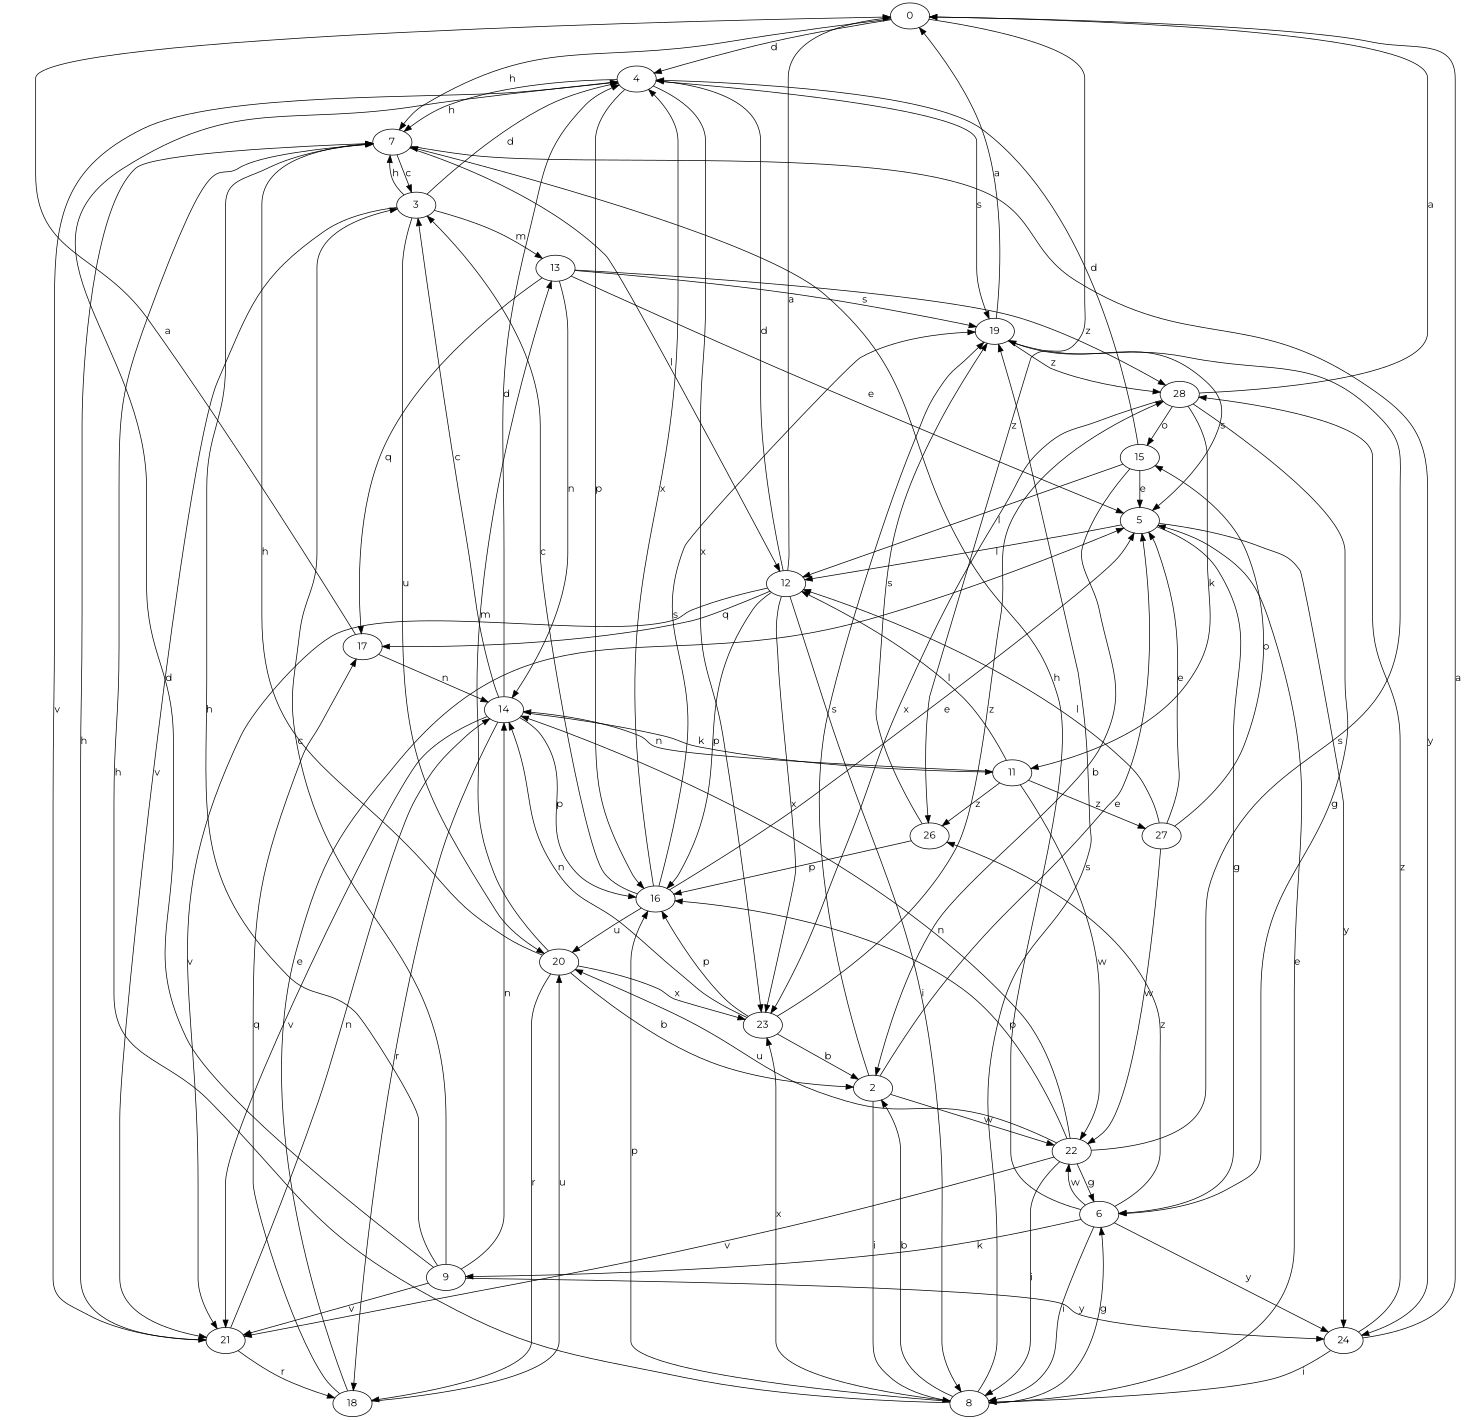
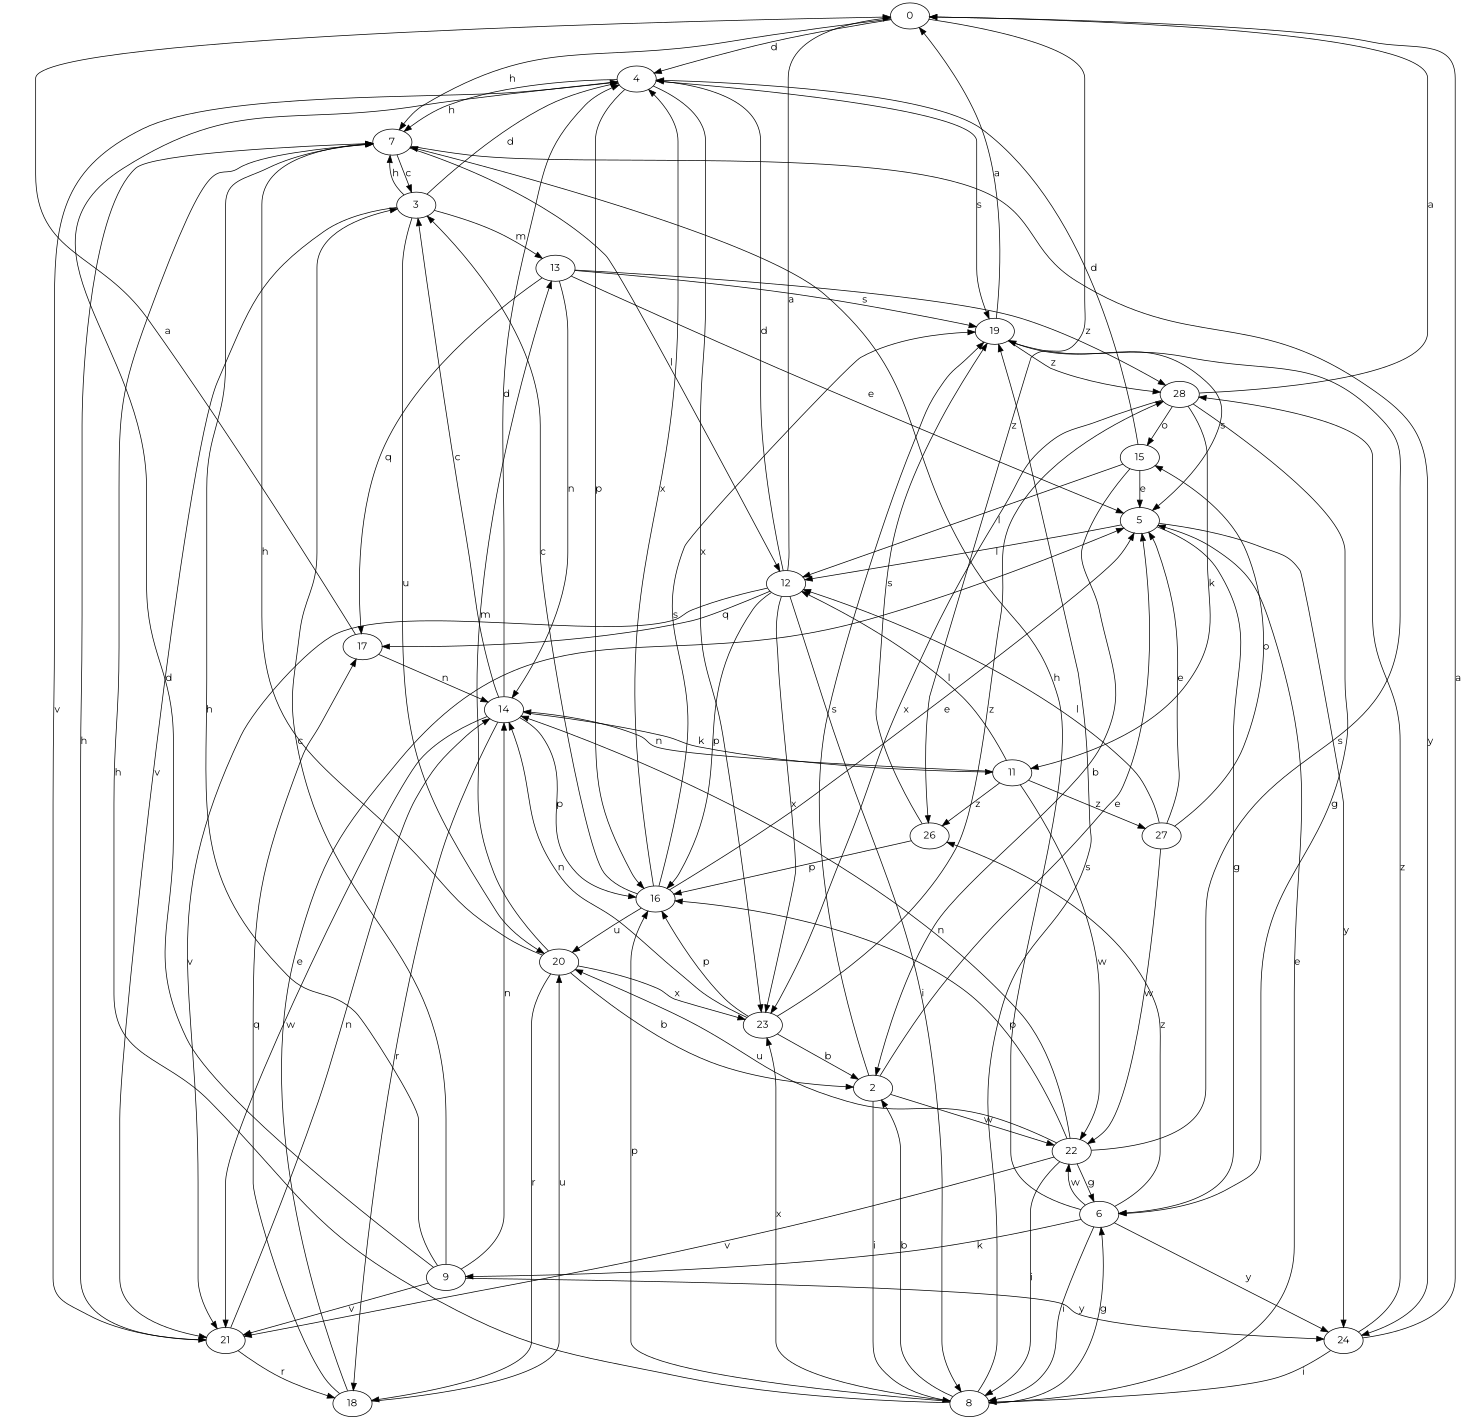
(291, 1025) -> (291, 1025)
